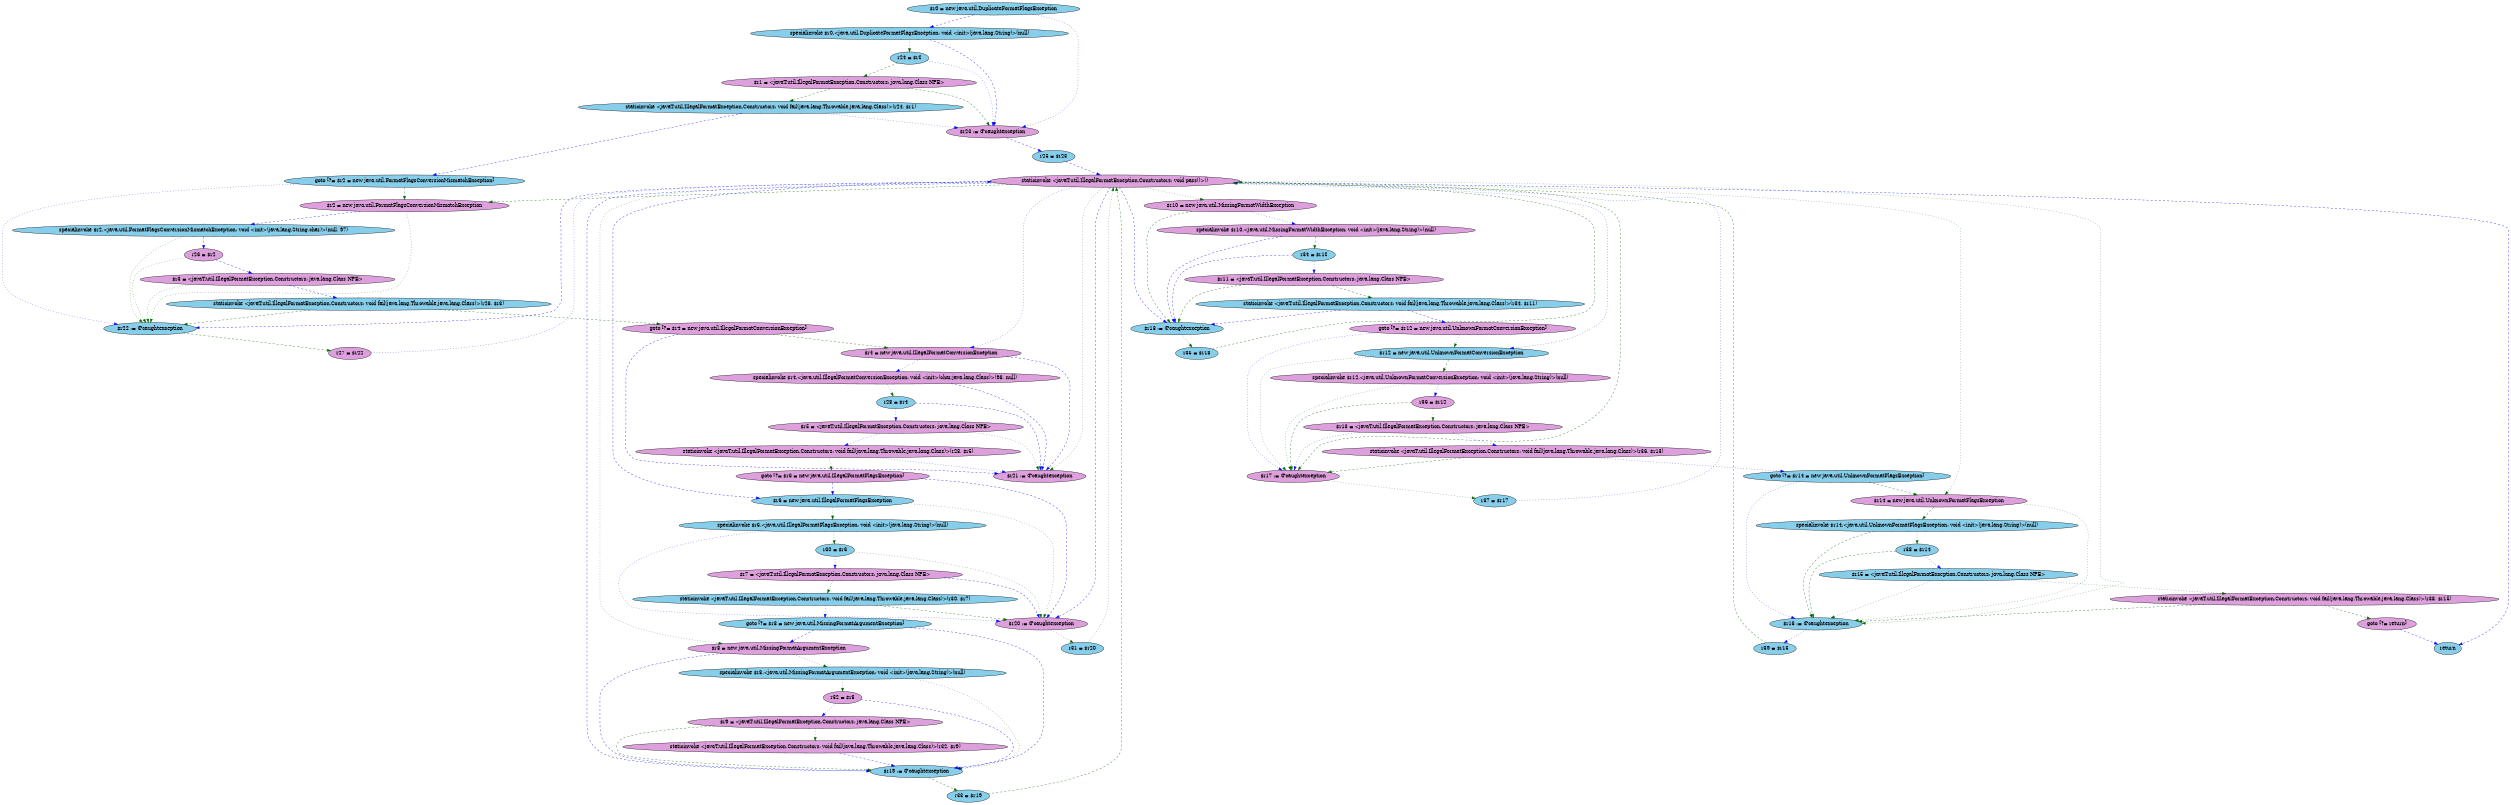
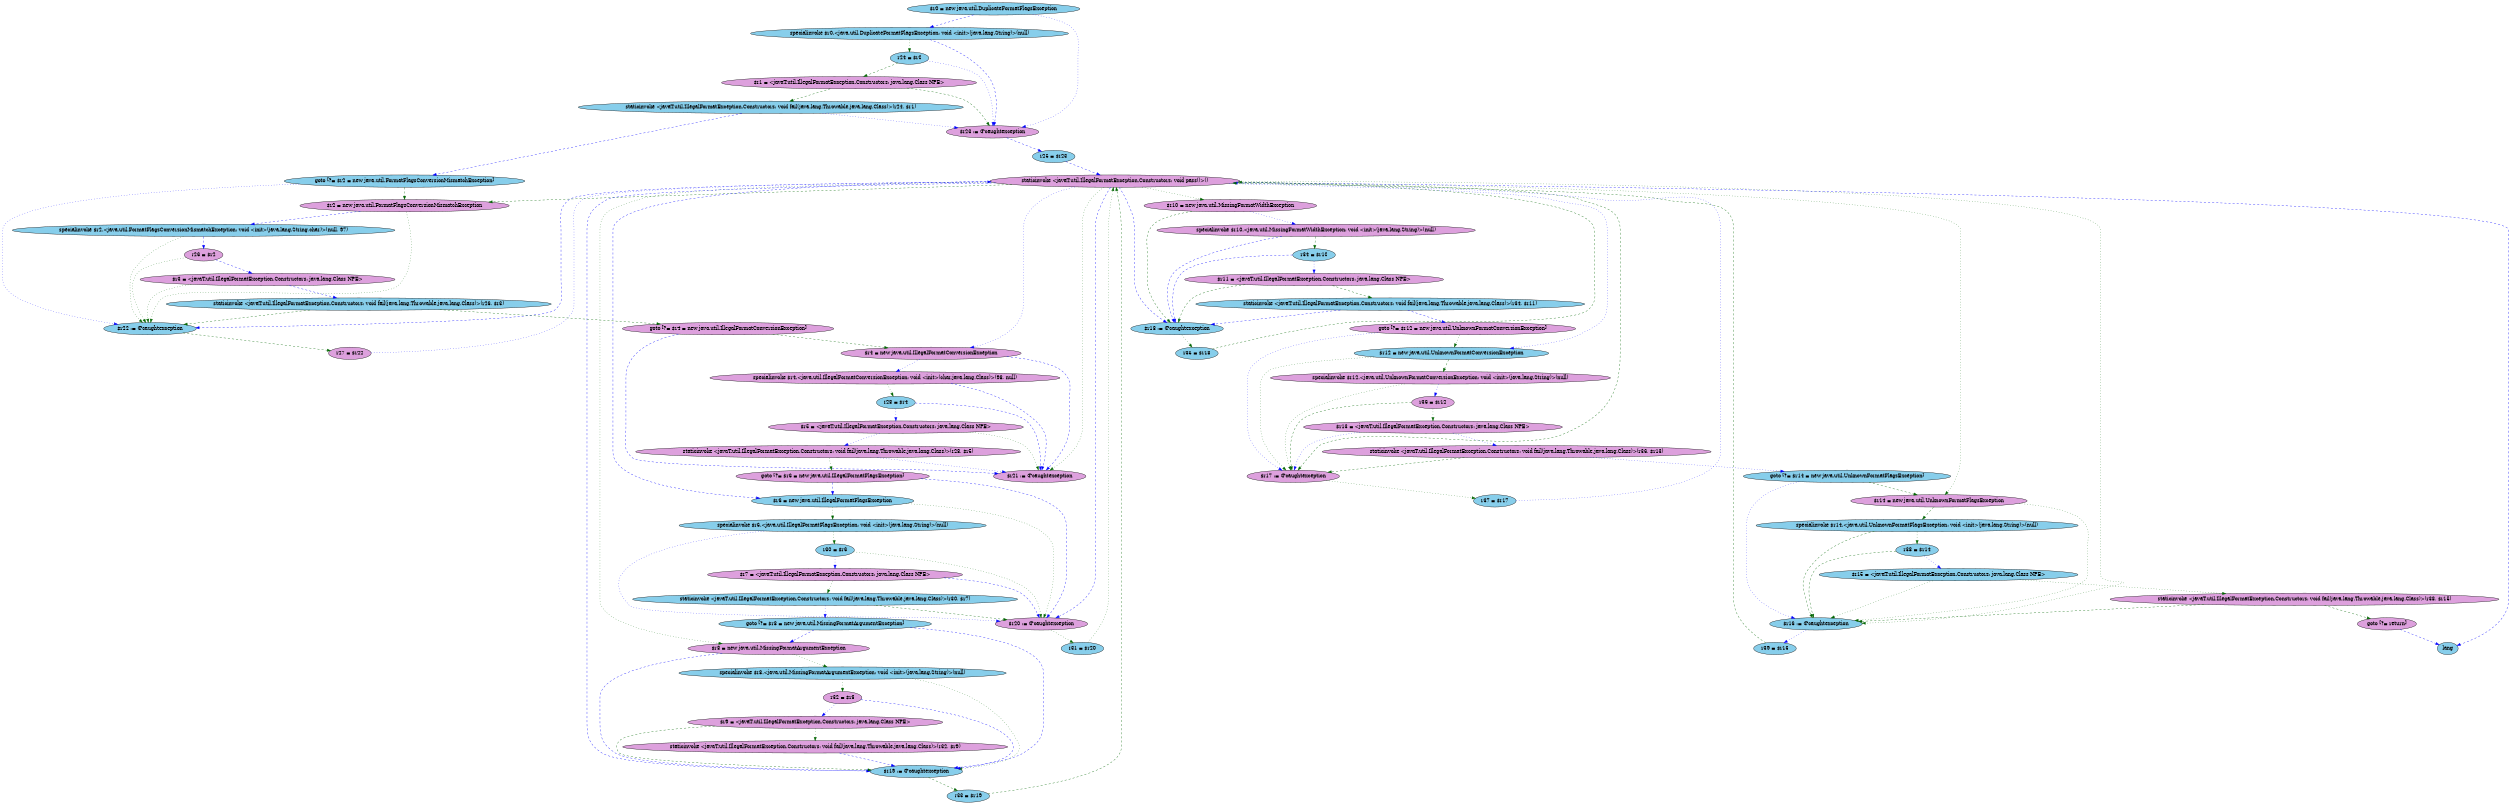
(2448, 648) -> (2448, 648)
